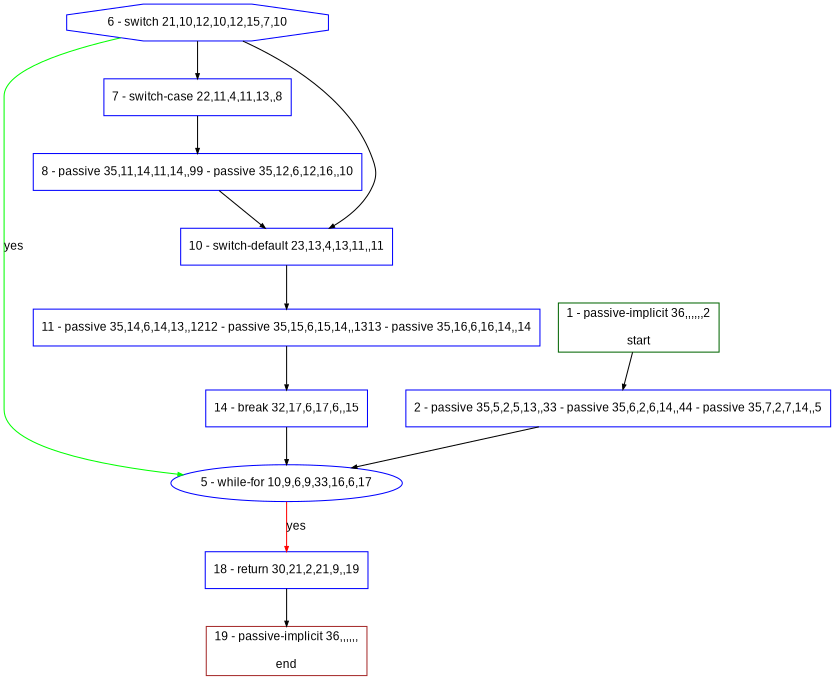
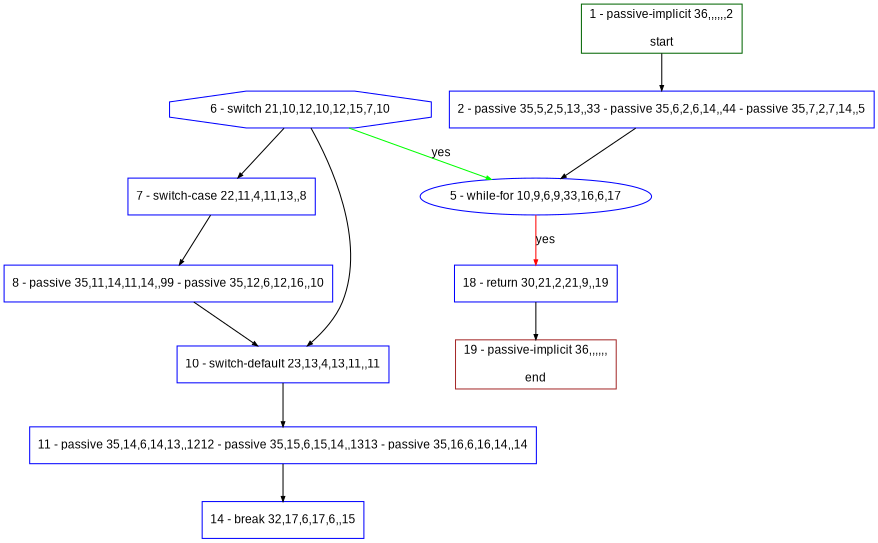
(287, 443) -> none
